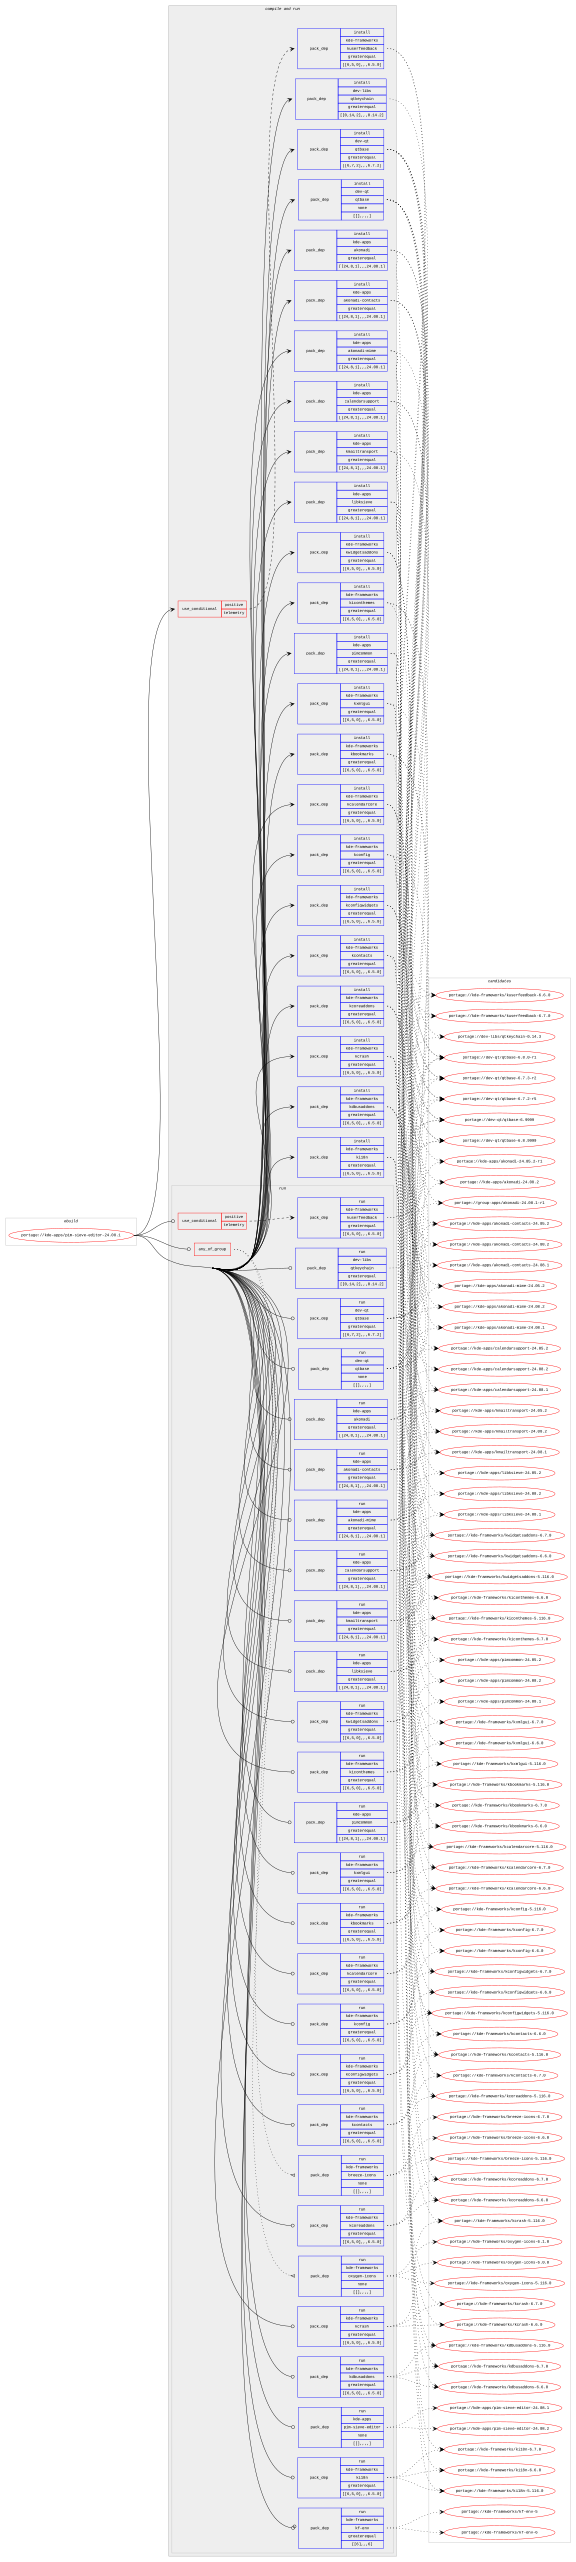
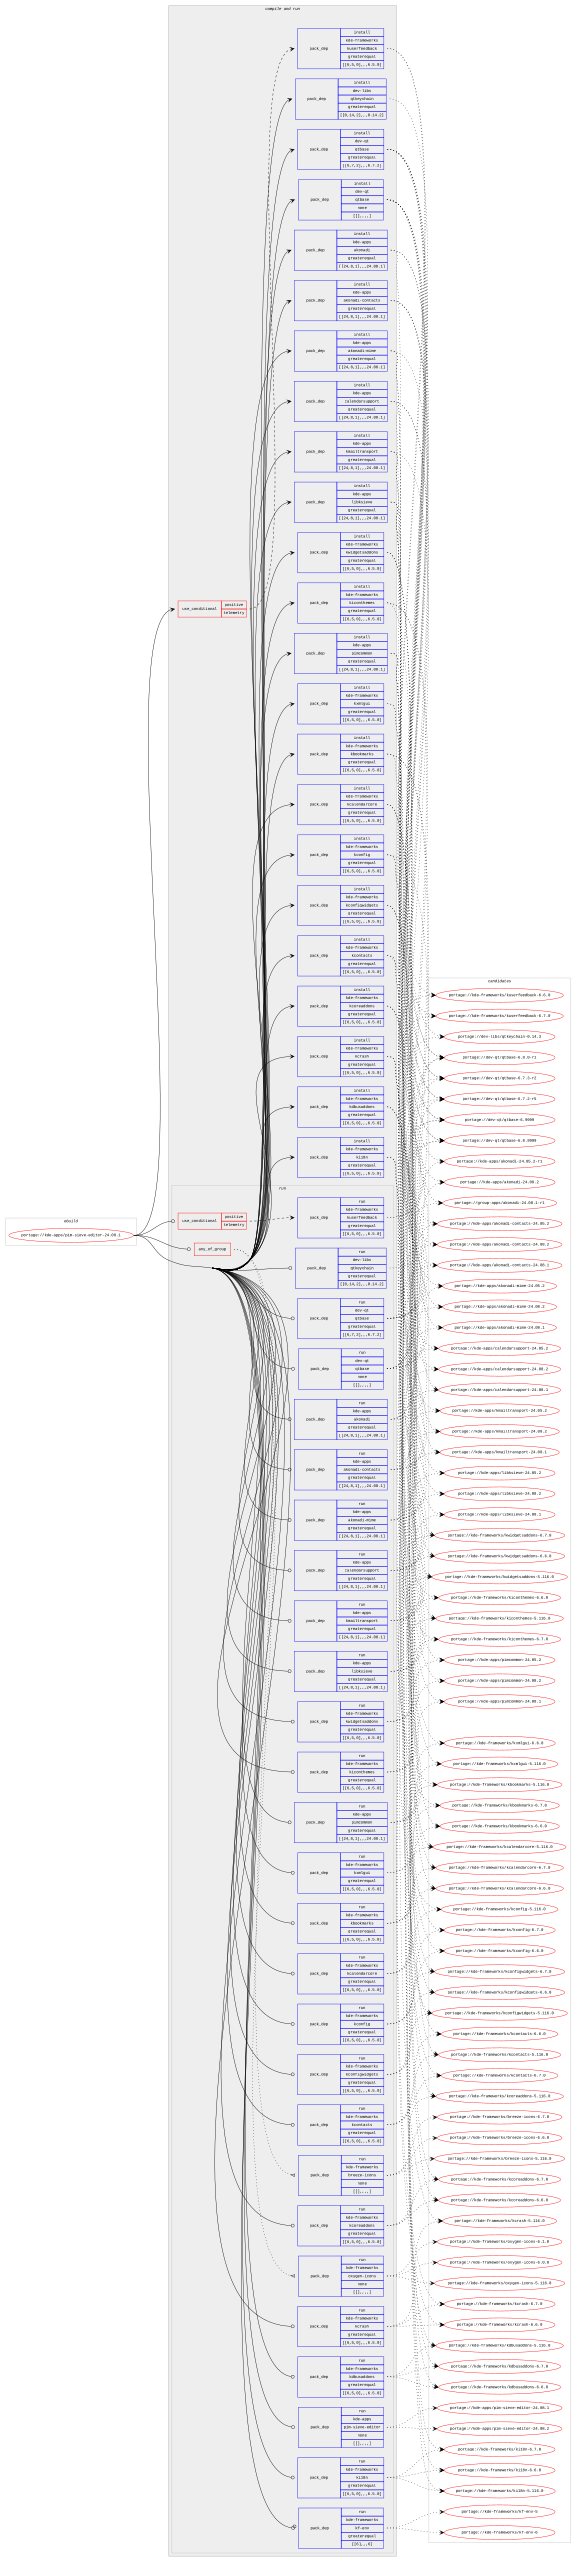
(500, 1722) -> none
